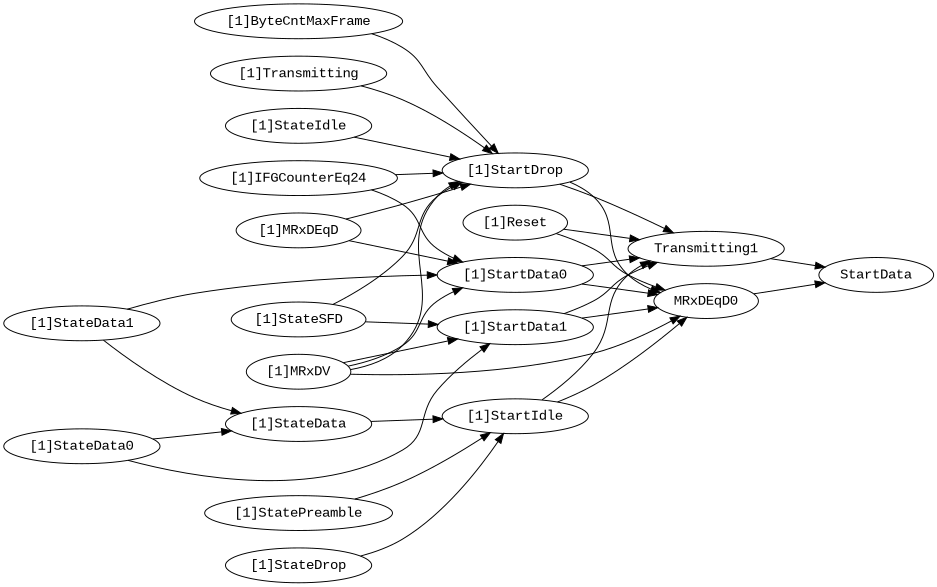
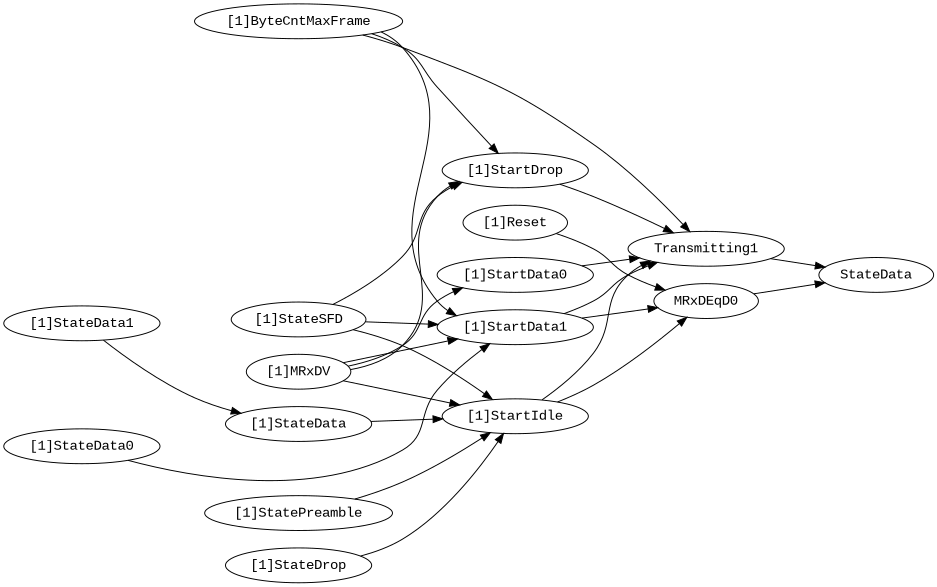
(299, 74) -> none
(299, 126) -> none
none -> (422, 168)
(299, 178) -> none
(610, 228) -> none
(299, 230) -> none
(597, 234) -> (536, 107)
(876, 275) -> (876, 275)
(276, 283) -> none
(623, 290) -> none
none -> (422, 355)
(515, 367) -> (397, 392)
(187, 435) -> none
